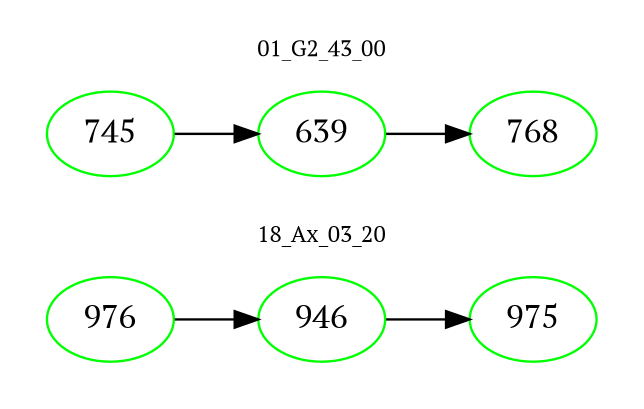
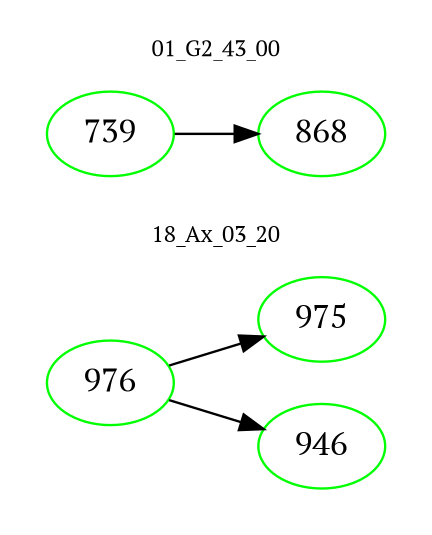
(110, 134) -> none
(322, 134) -> (110, 134)
(533, 134) -> (322, 134)
(416, 319) -> (205, 355)
